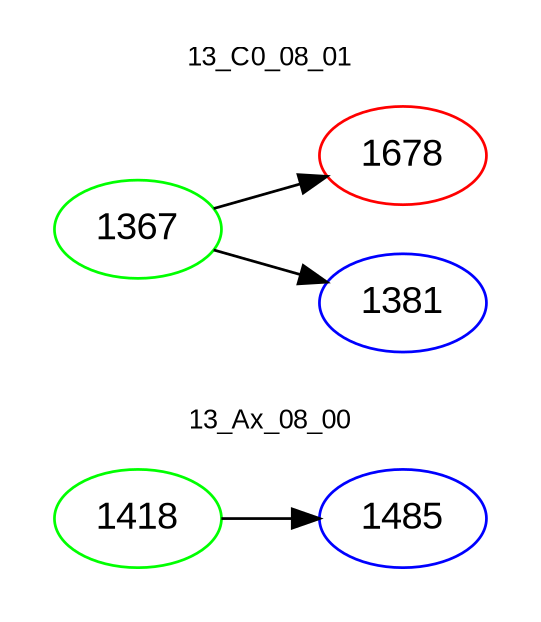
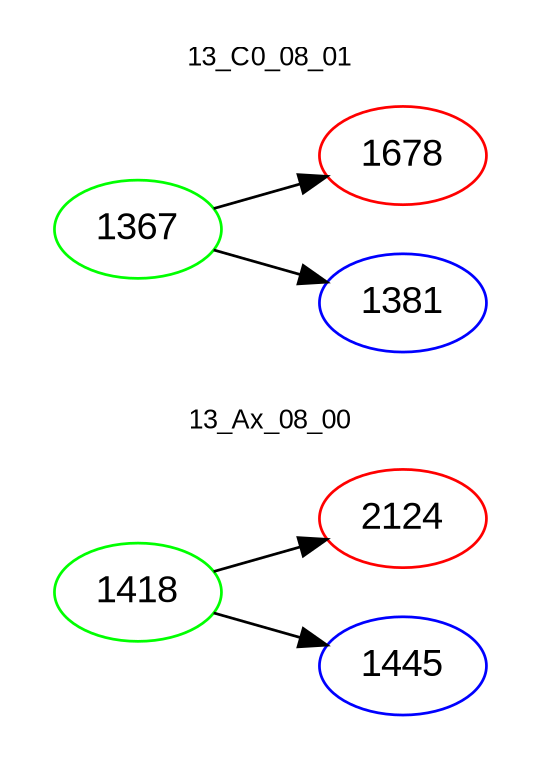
none -> (403, 519)
(403, 519) -> (403, 666)
